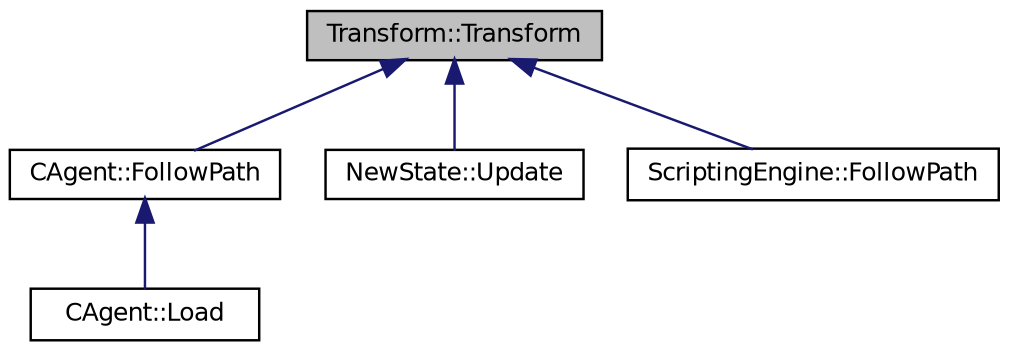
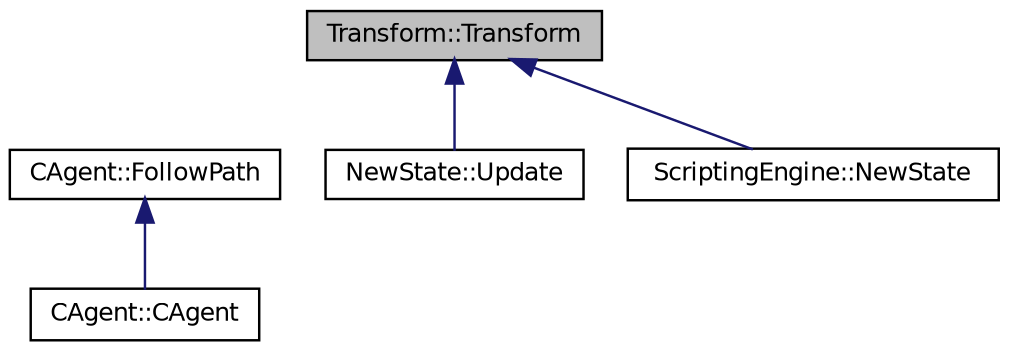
(289, 110) -> none
(813, 174) -> (813, 174)
(145, 314) -> (145, 314)
